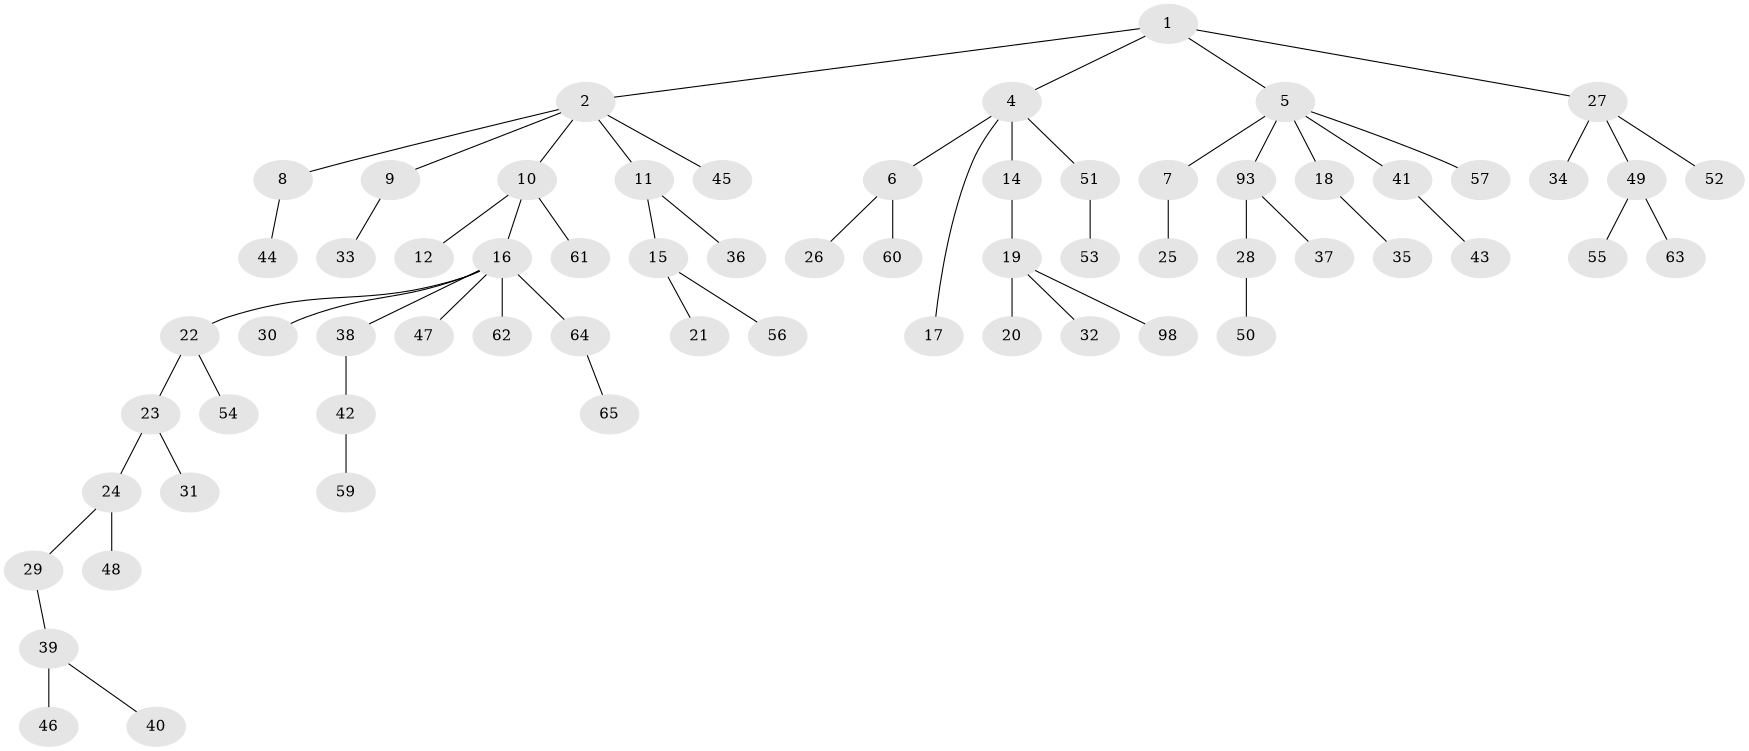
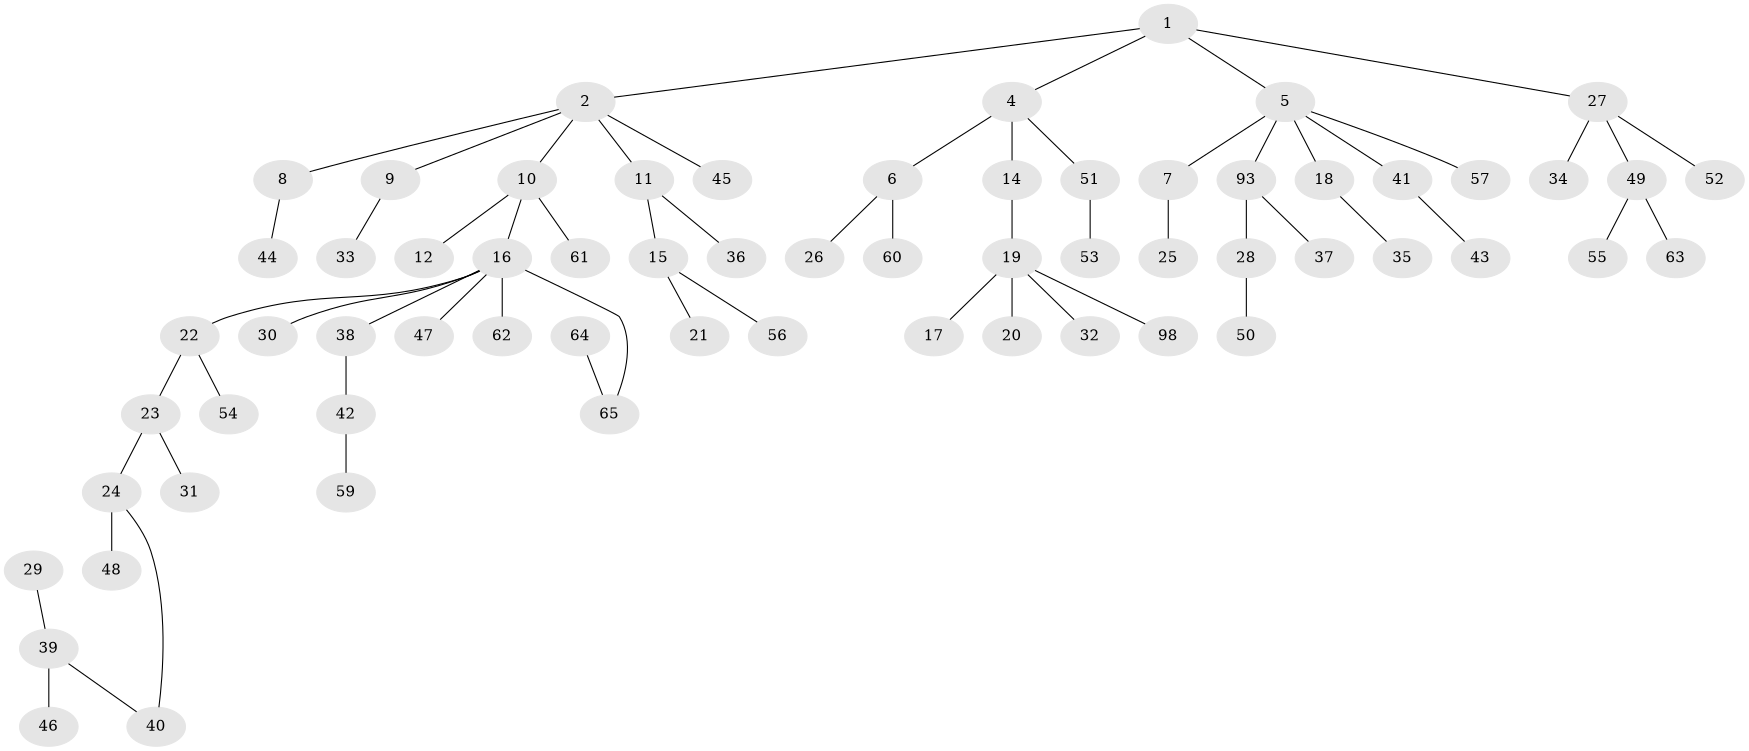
(955, 214) -> (973, 297)
(541, 297) -> (609, 311)
(73, 531) -> (161, 605)
